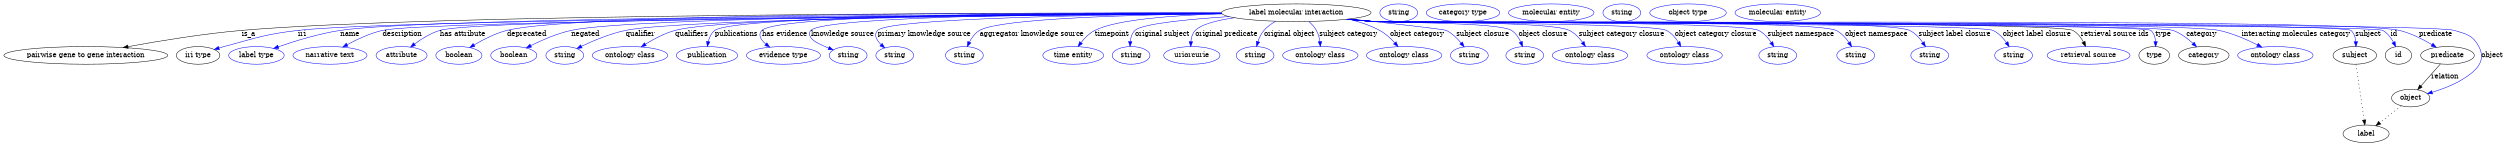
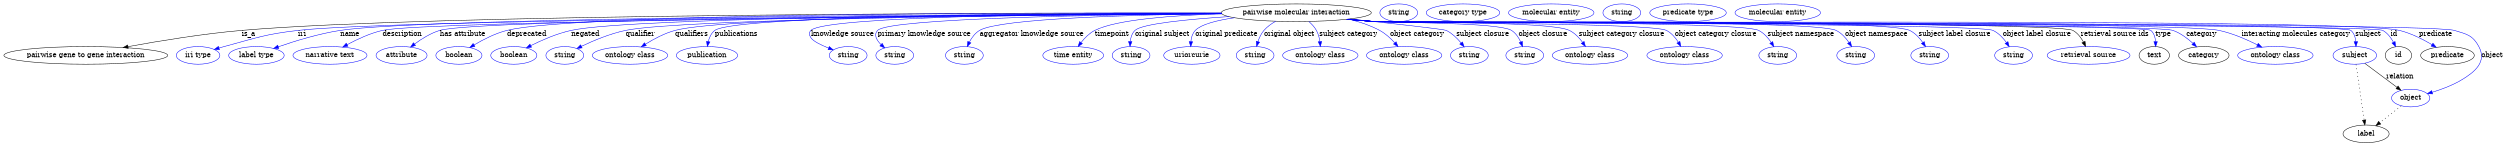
(1296, 13) -> (1296, 13)
(1688, 13) -> (1688, 13)
(198, 55) -> (198, 55)
(783, 55) -> none
(2154, 55) -> (2154, 55)
(2355, 55) -> (2355, 55)
(2431, 75) -> (2381, 75)
(2411, 98) -> (2411, 98)
